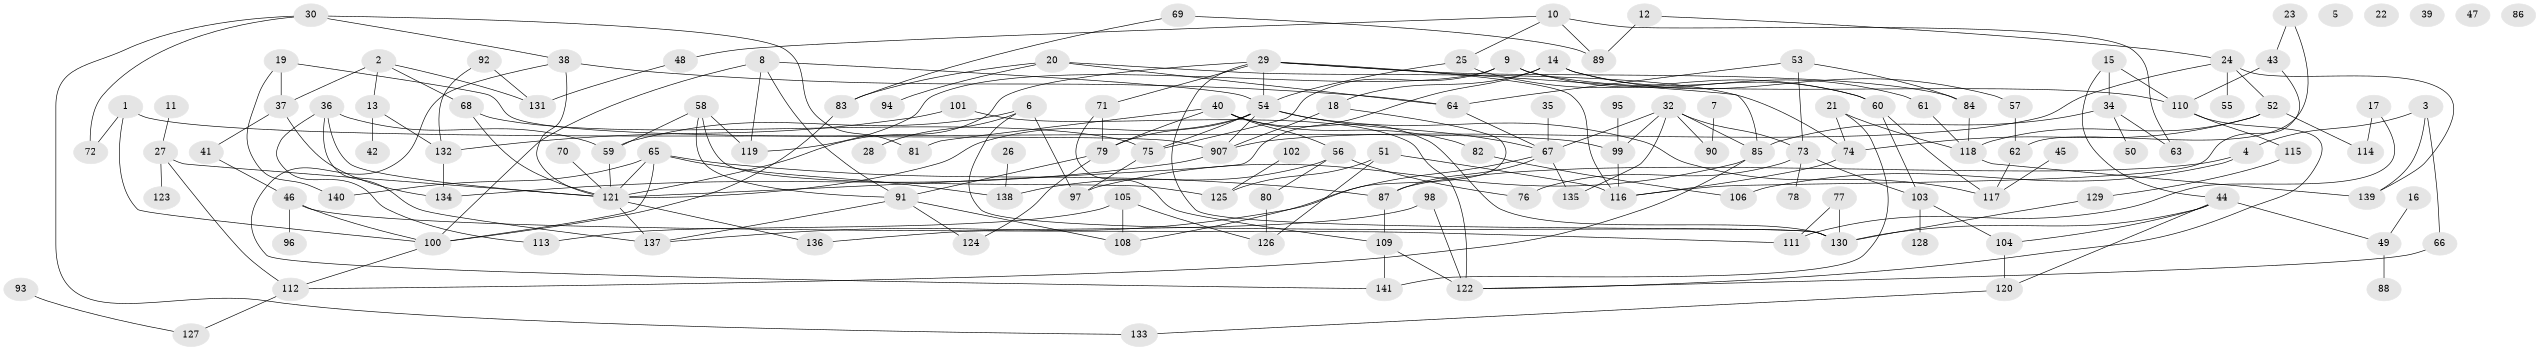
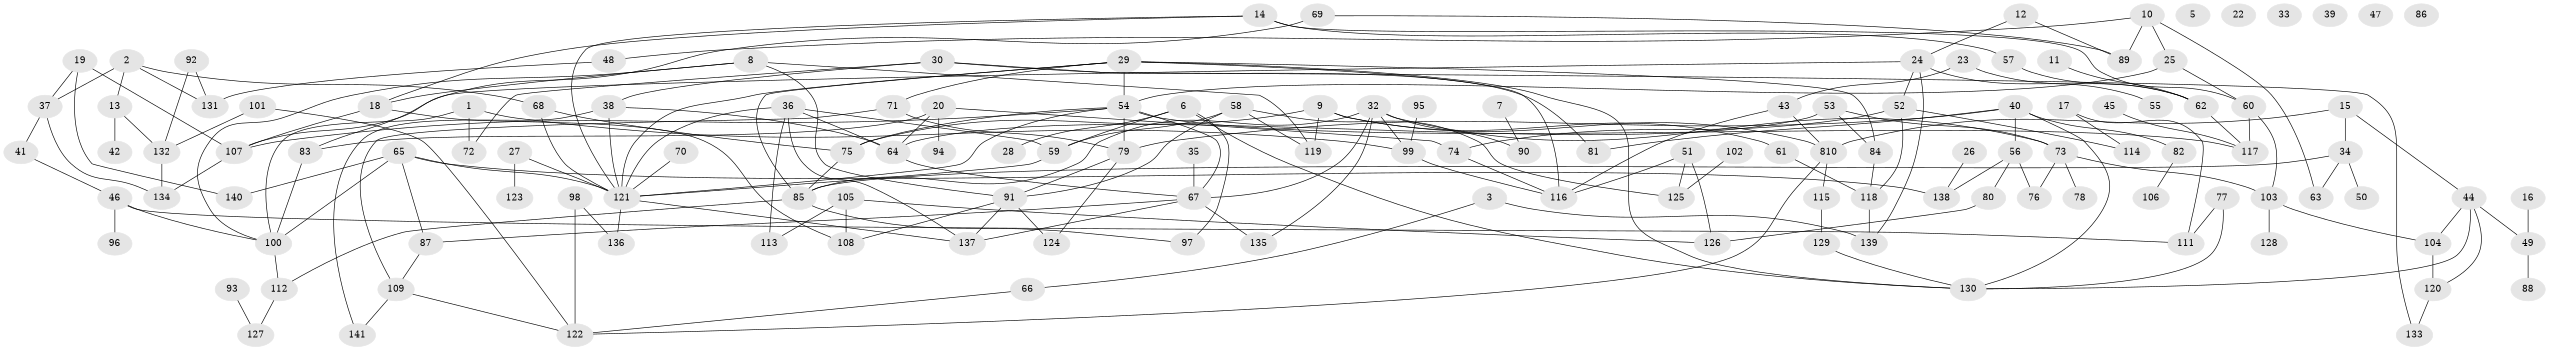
none -> (2284, 15)
(921, 70) -> (562, 79)
(1832, 107) -> none
(2180, 107) -> (1829, 152)
(166, 129) -> (2128, 83)
none -> (841, 129)
(1219, 152) -> (234, 152)
(2246, 152) -> none
(1112, 175) -> (825, 173)
(219, 226) -> none
